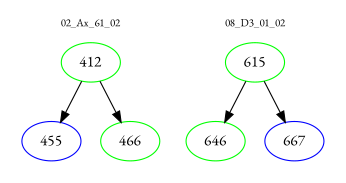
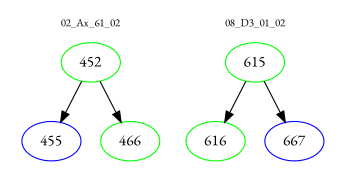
(91, 62) -> (91, 62)
(216, 141) -> (216, 141)
